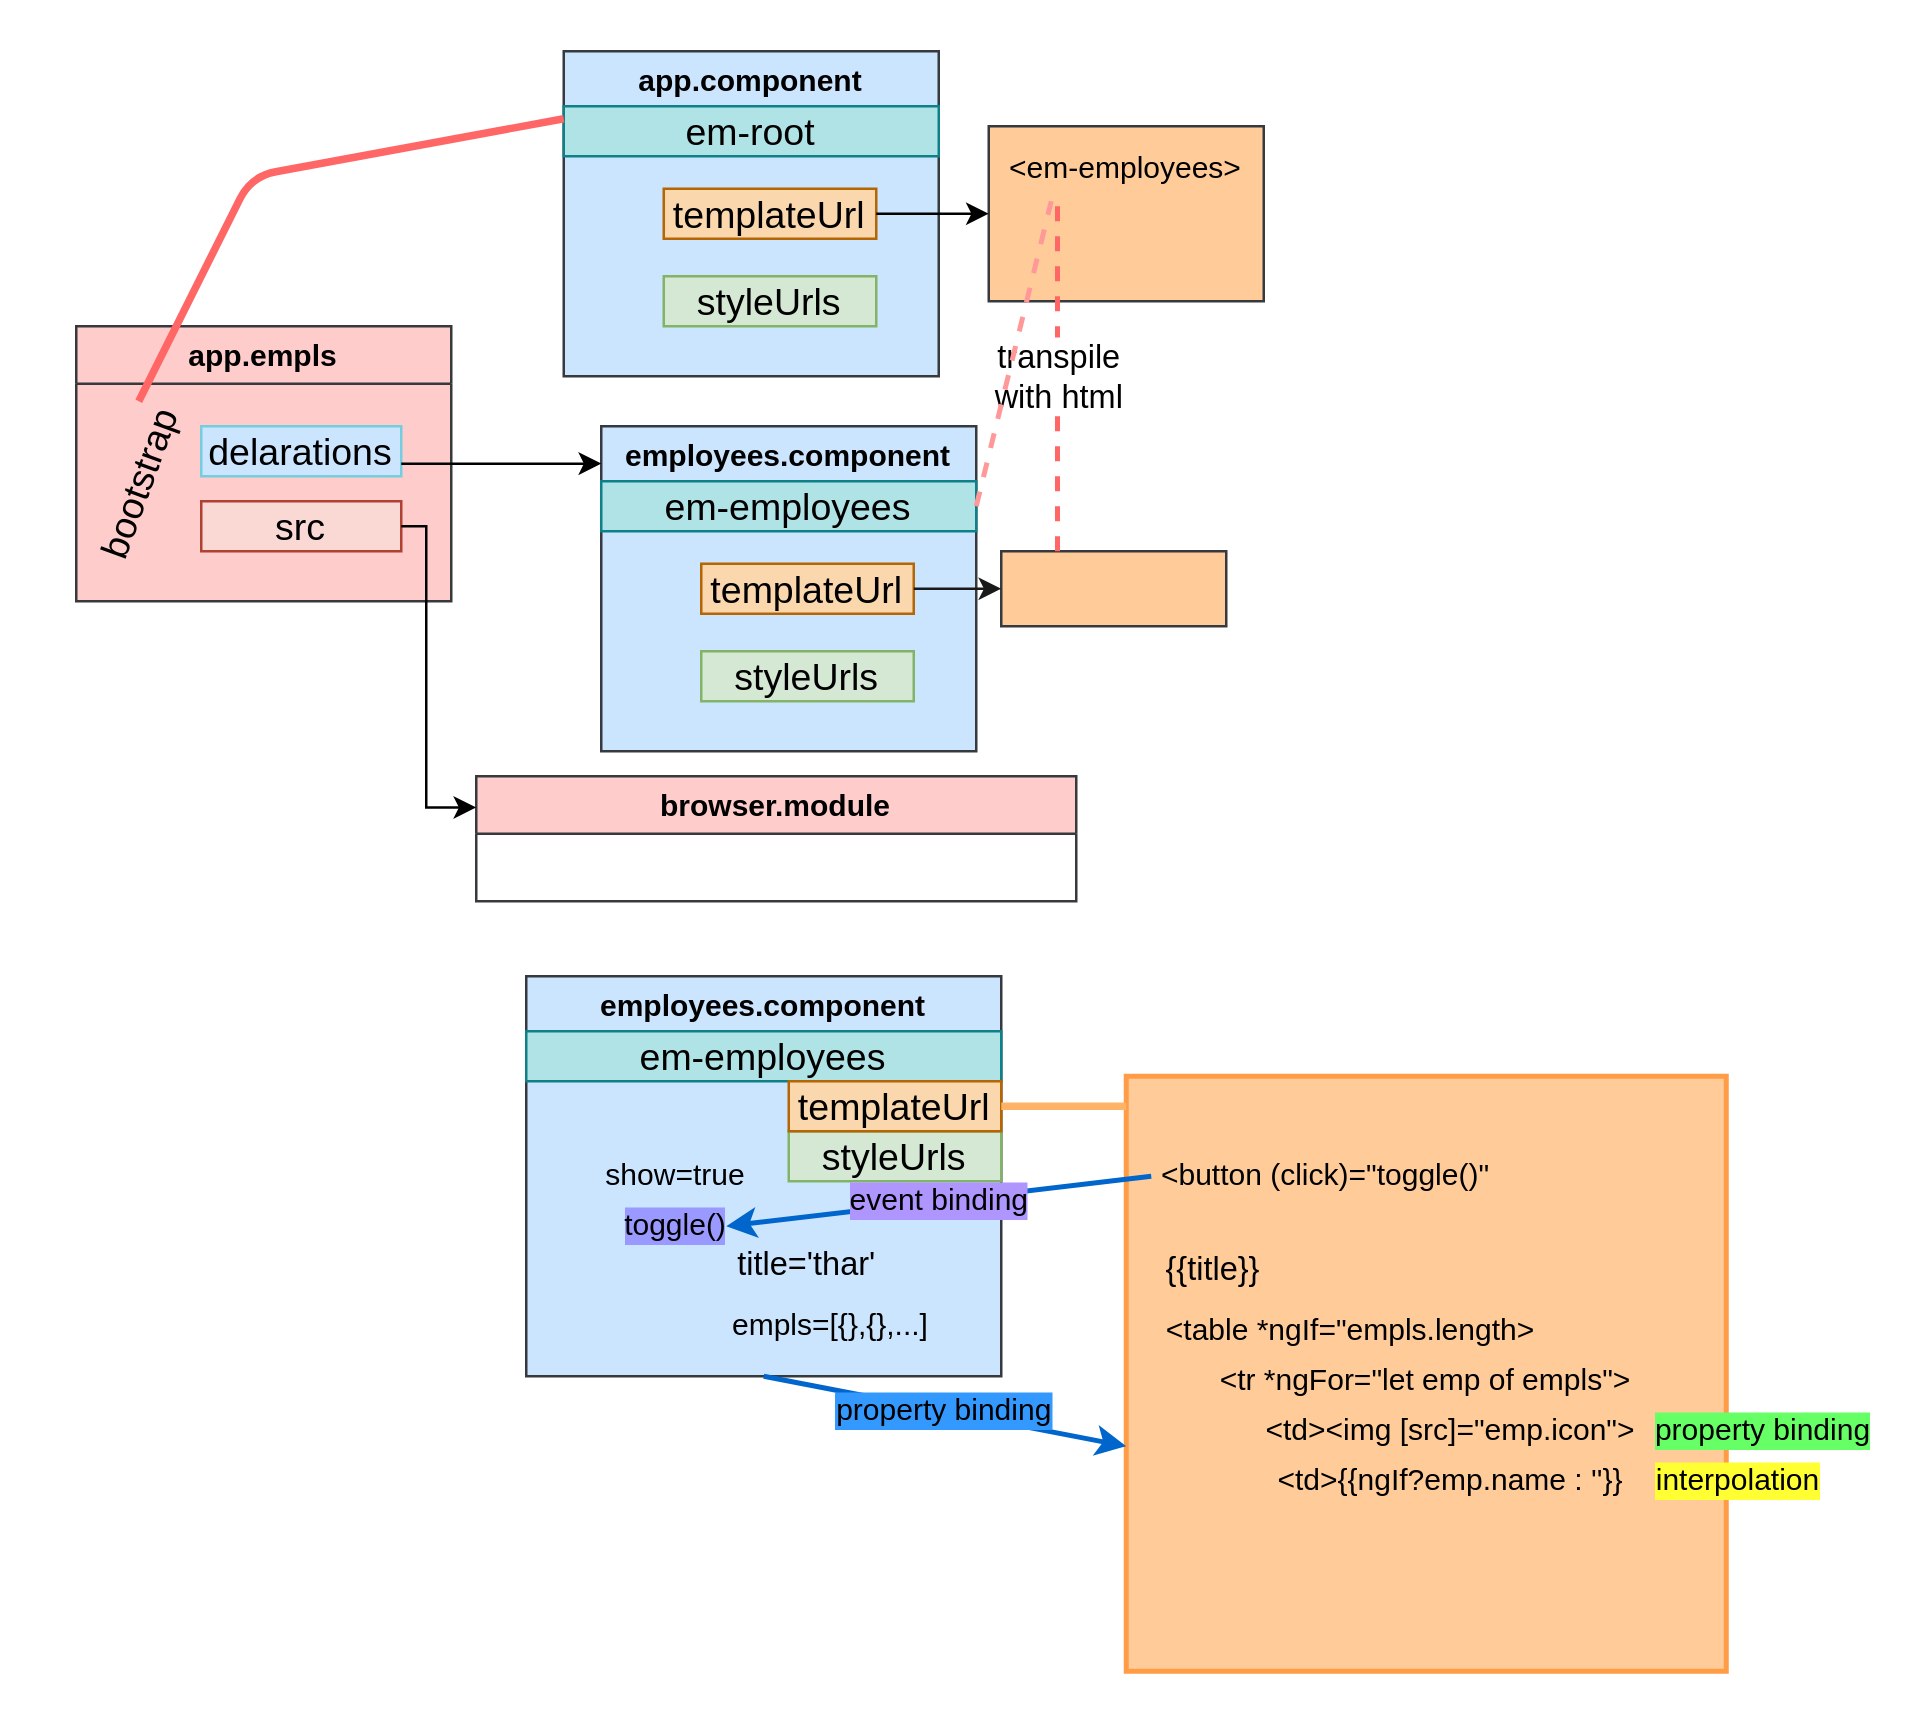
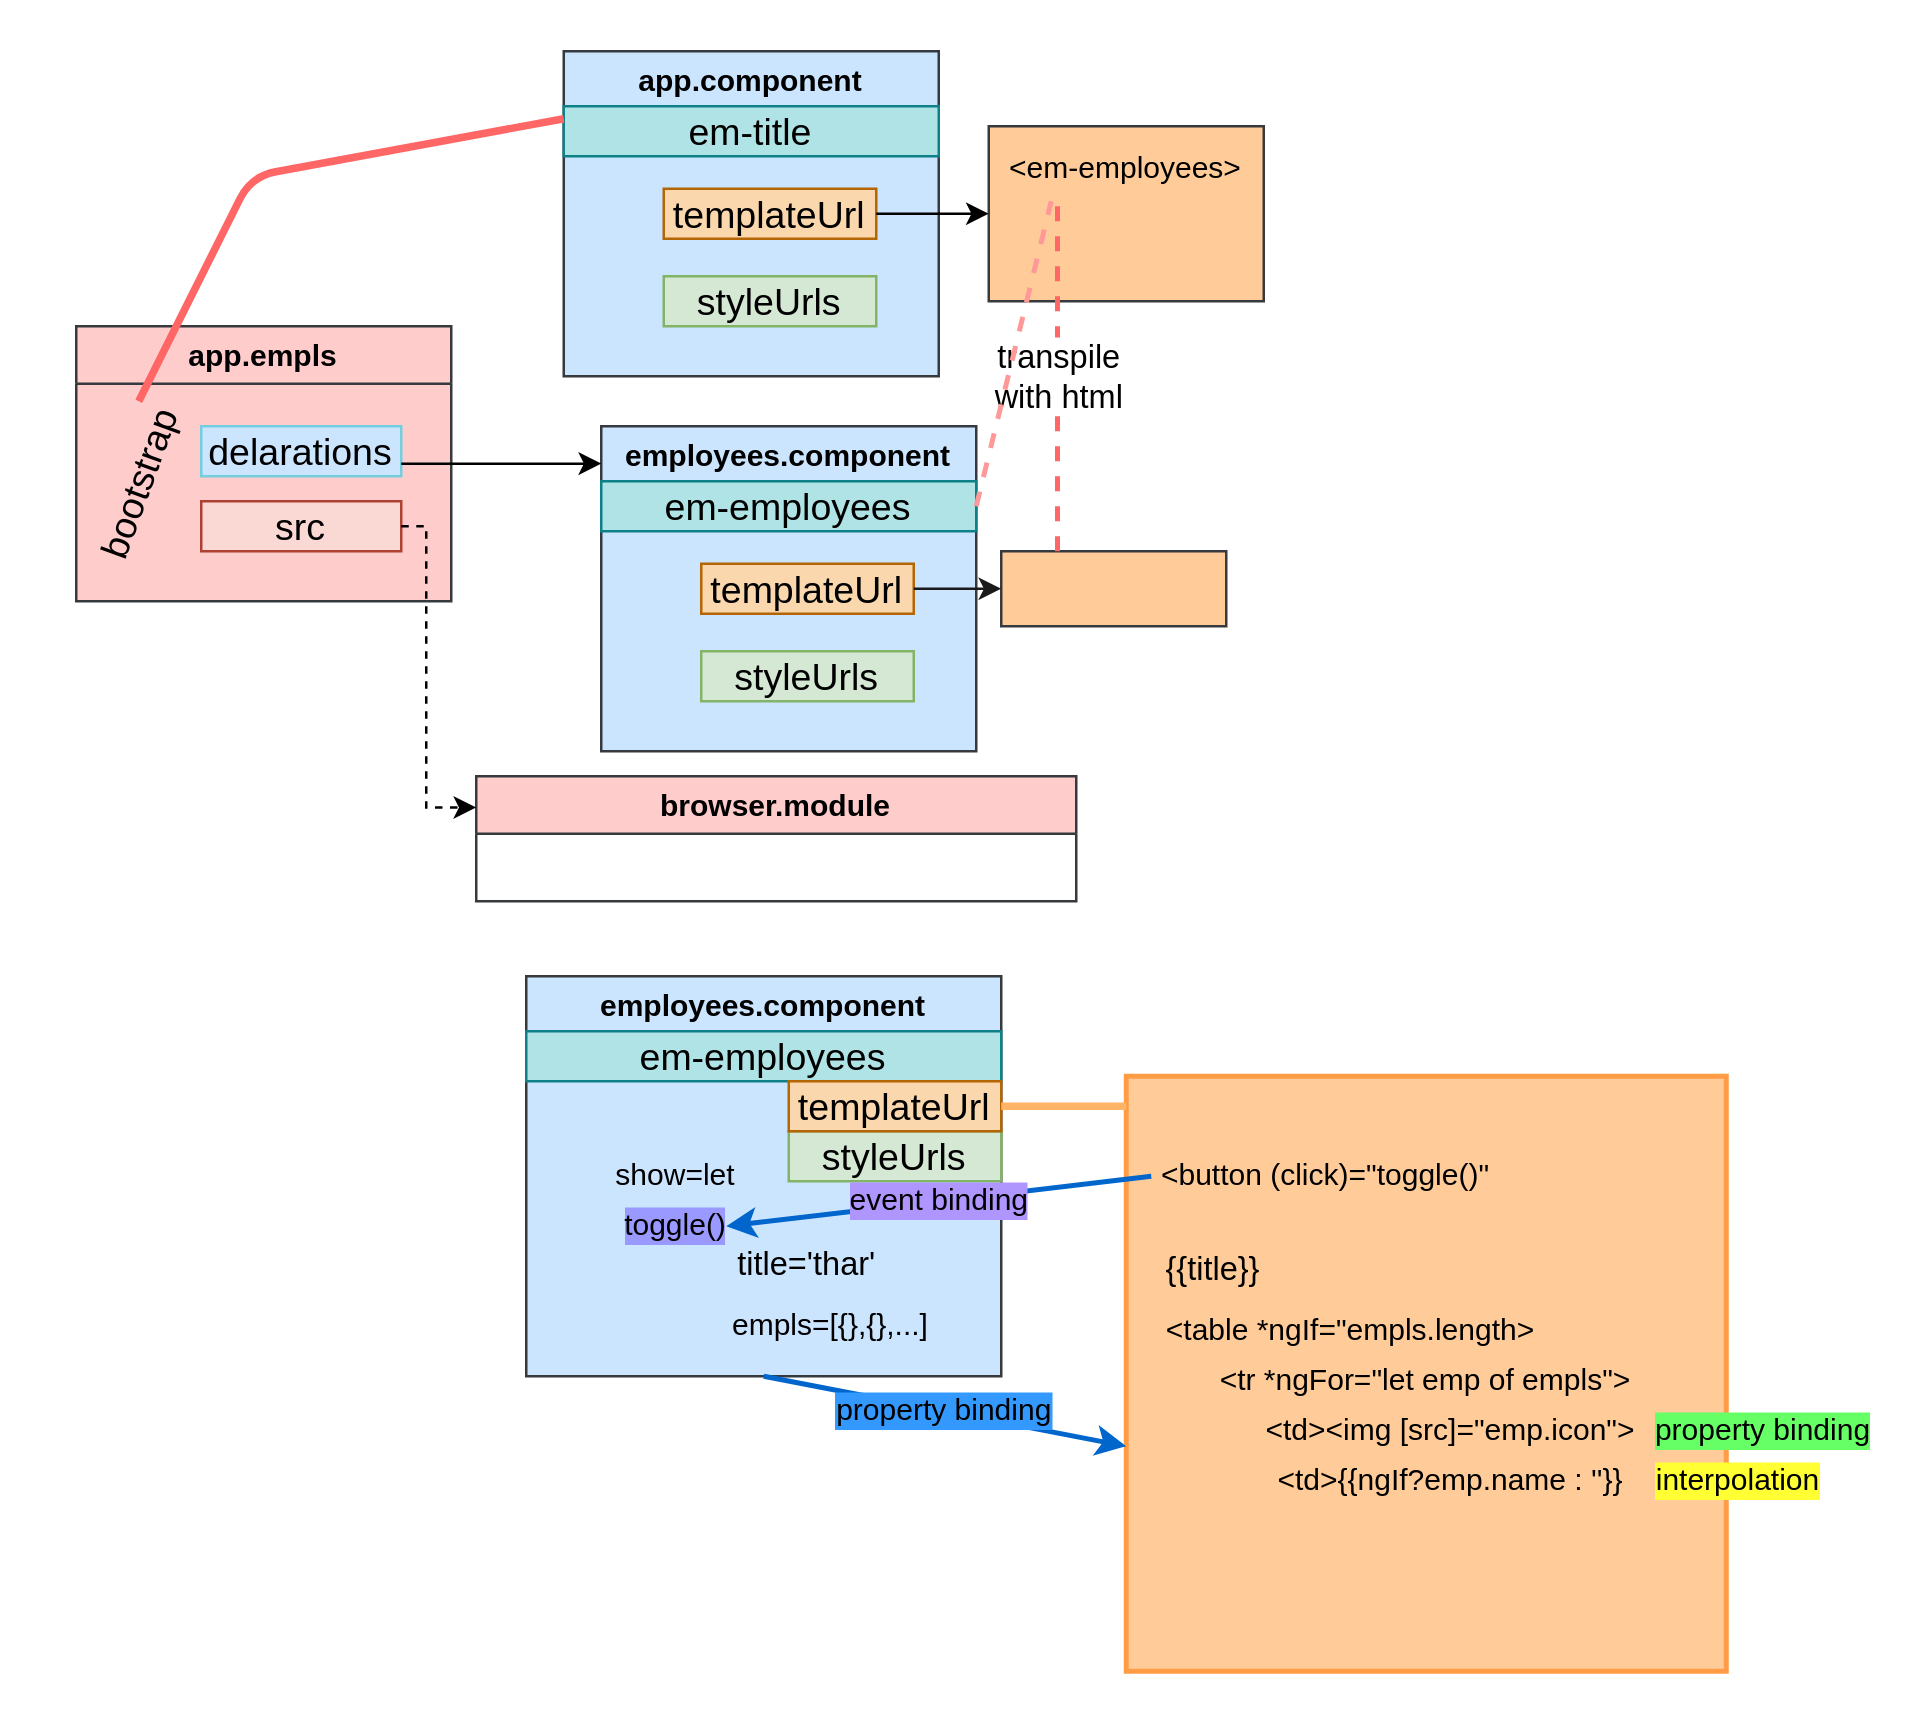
(751, 131) -> (751, 131)
(426, 674) -> (426, 674)
(676, 1176) -> (676, 1176)
